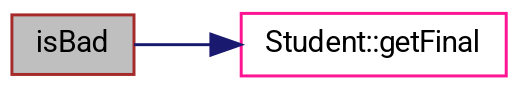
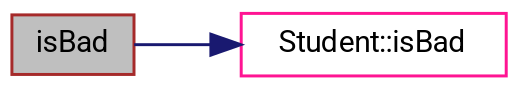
(374, 45) -> (374, 45)
